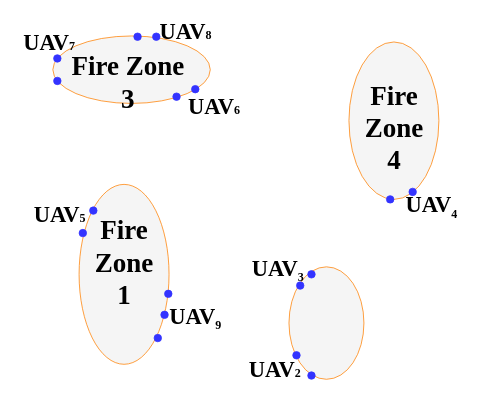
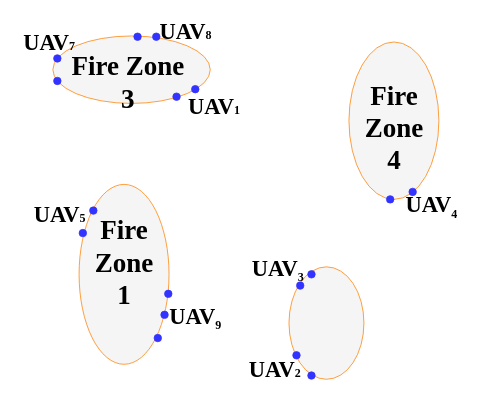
(215, 105) -> (215, 105)
